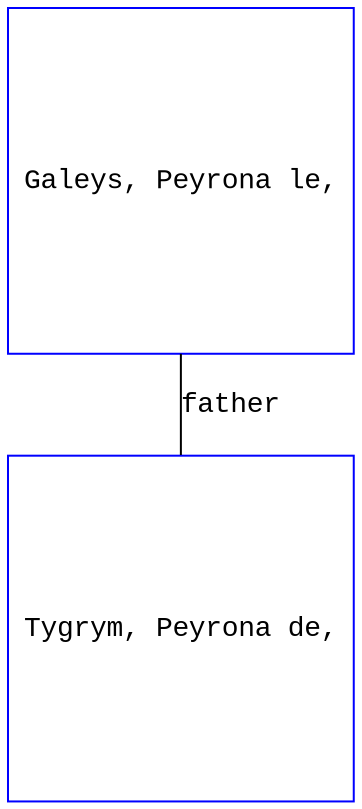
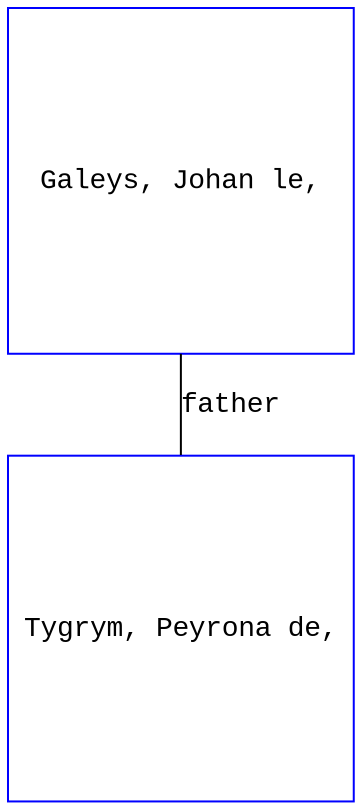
(181, 181) -> (181, 181)
